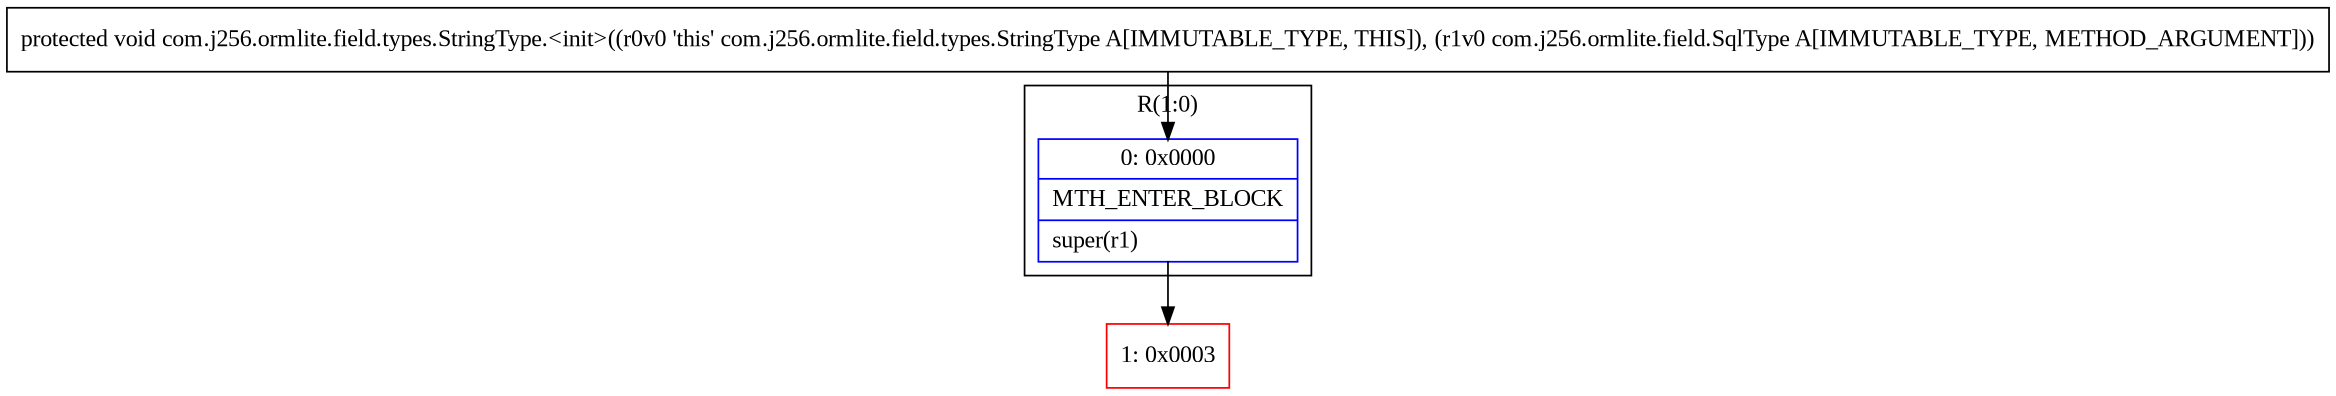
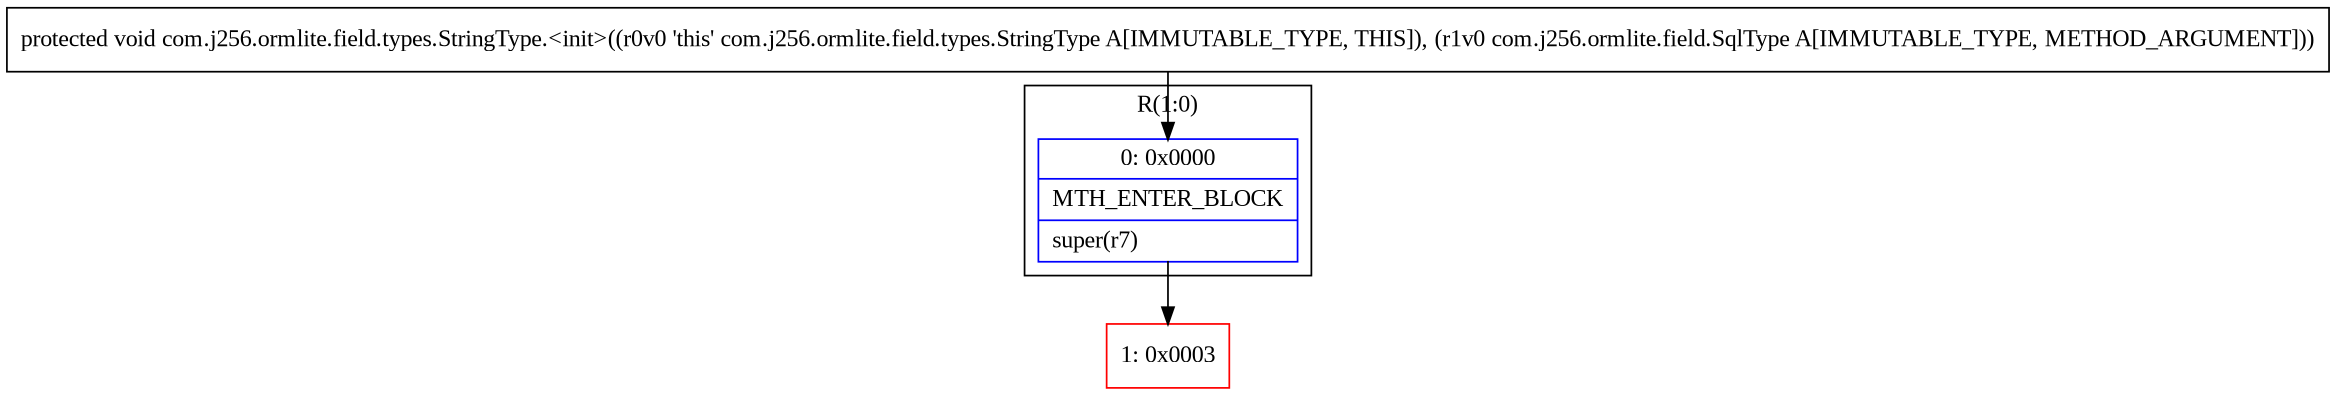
(1095, 240) -> (1095, 240)
